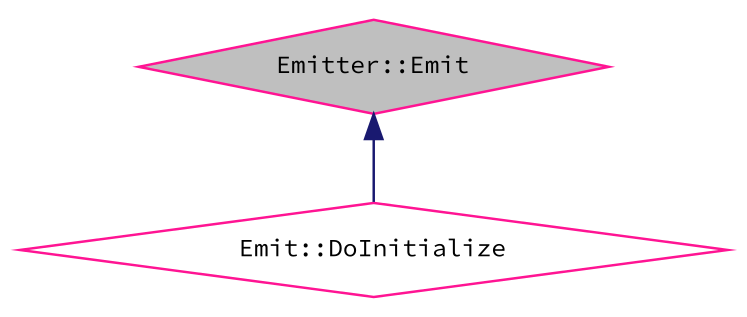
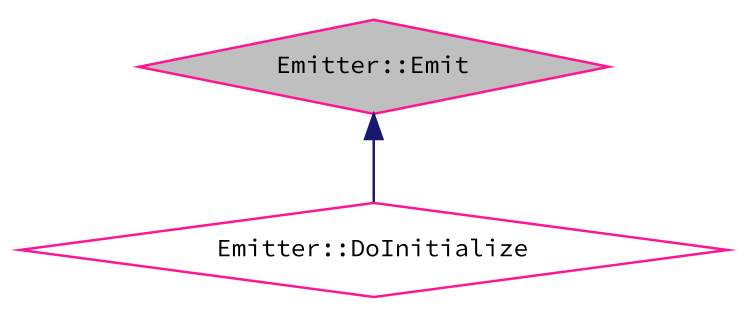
(374, 250) -> (374, 250)
